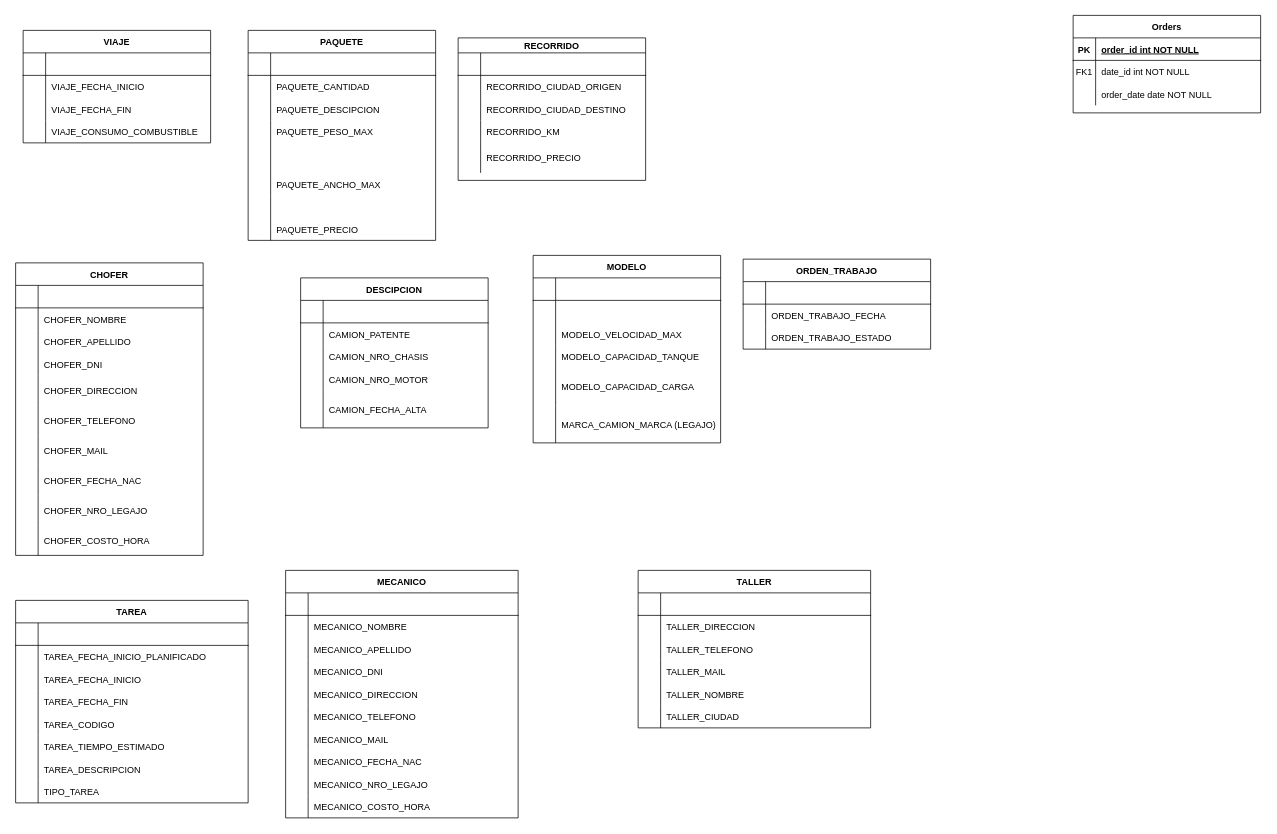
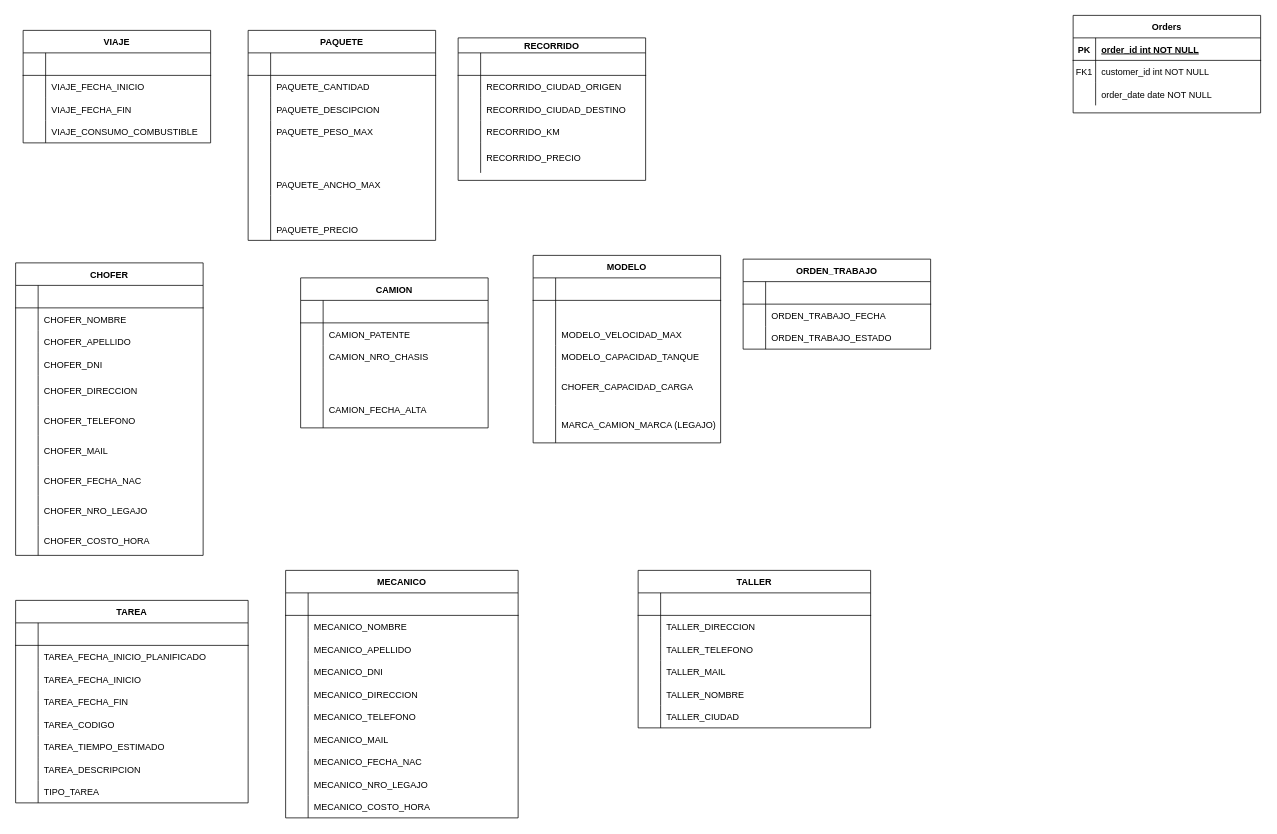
(1146, 72) -> (1156, 72)
(394, 290) -> (394, 290)
(405, 379) -> none
(616, 387) -> (616, 387)
